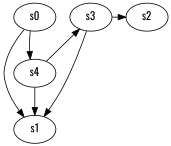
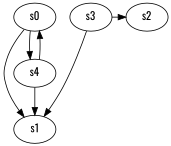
(60, 48) -> (40, 49)
